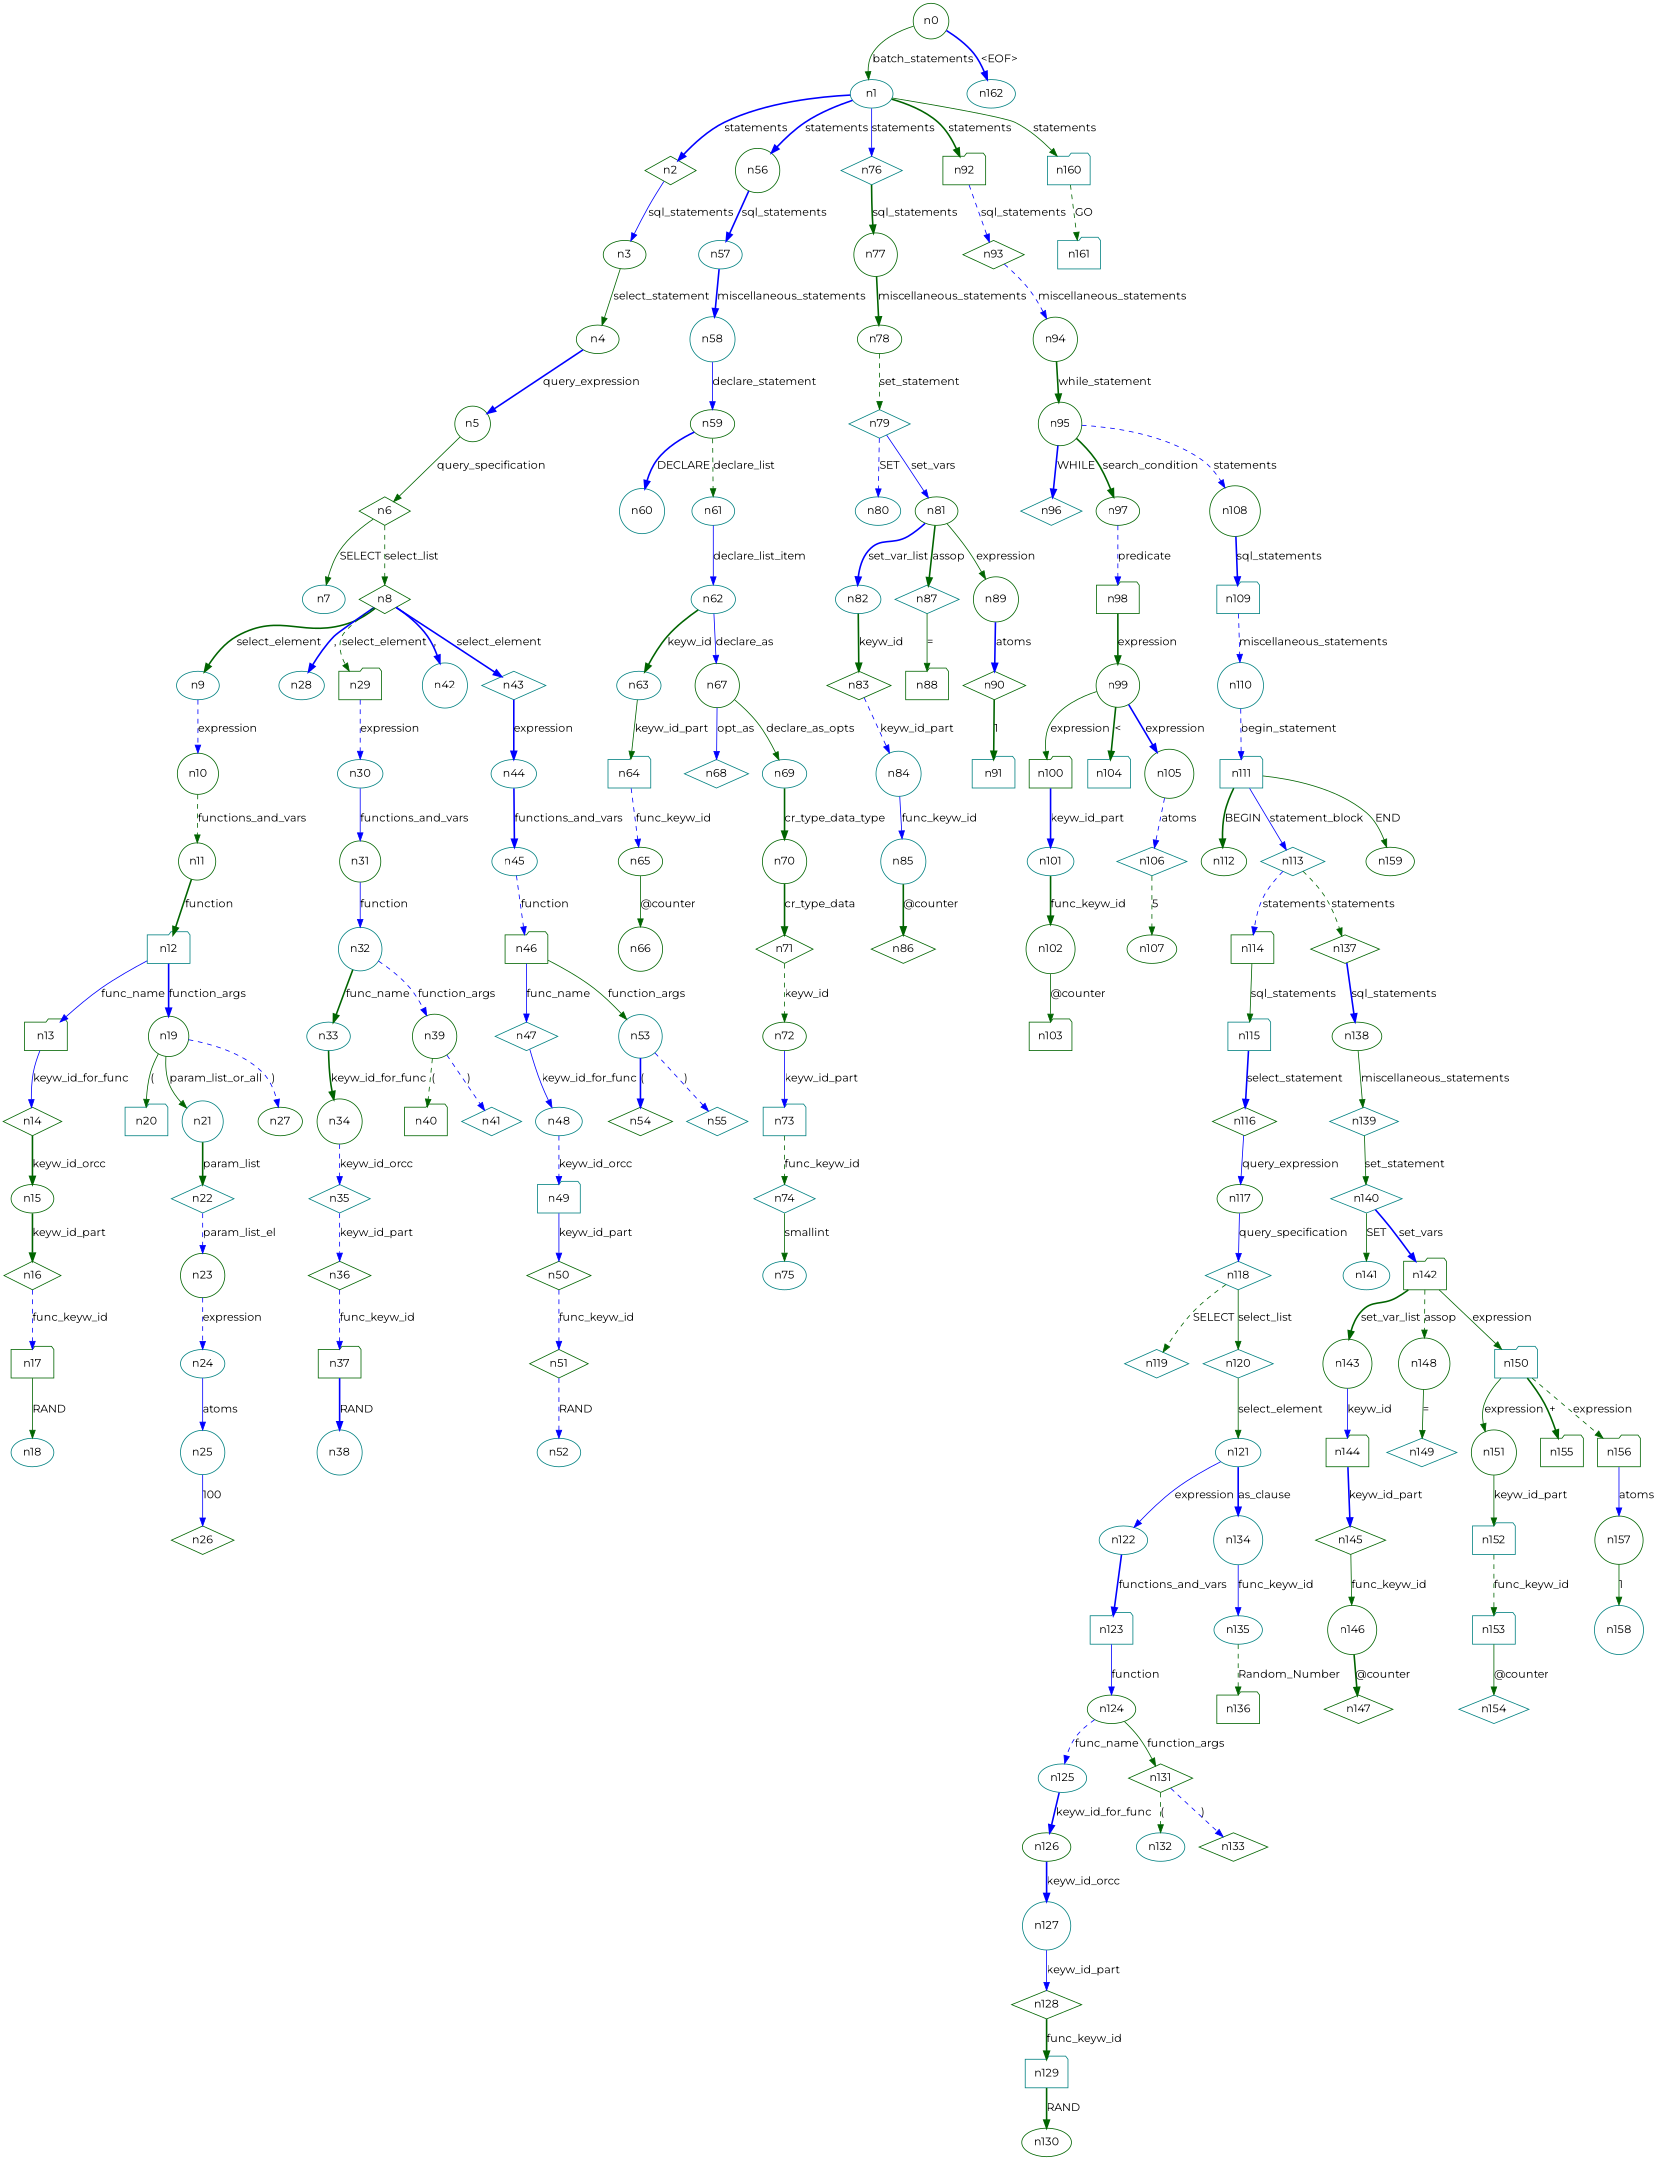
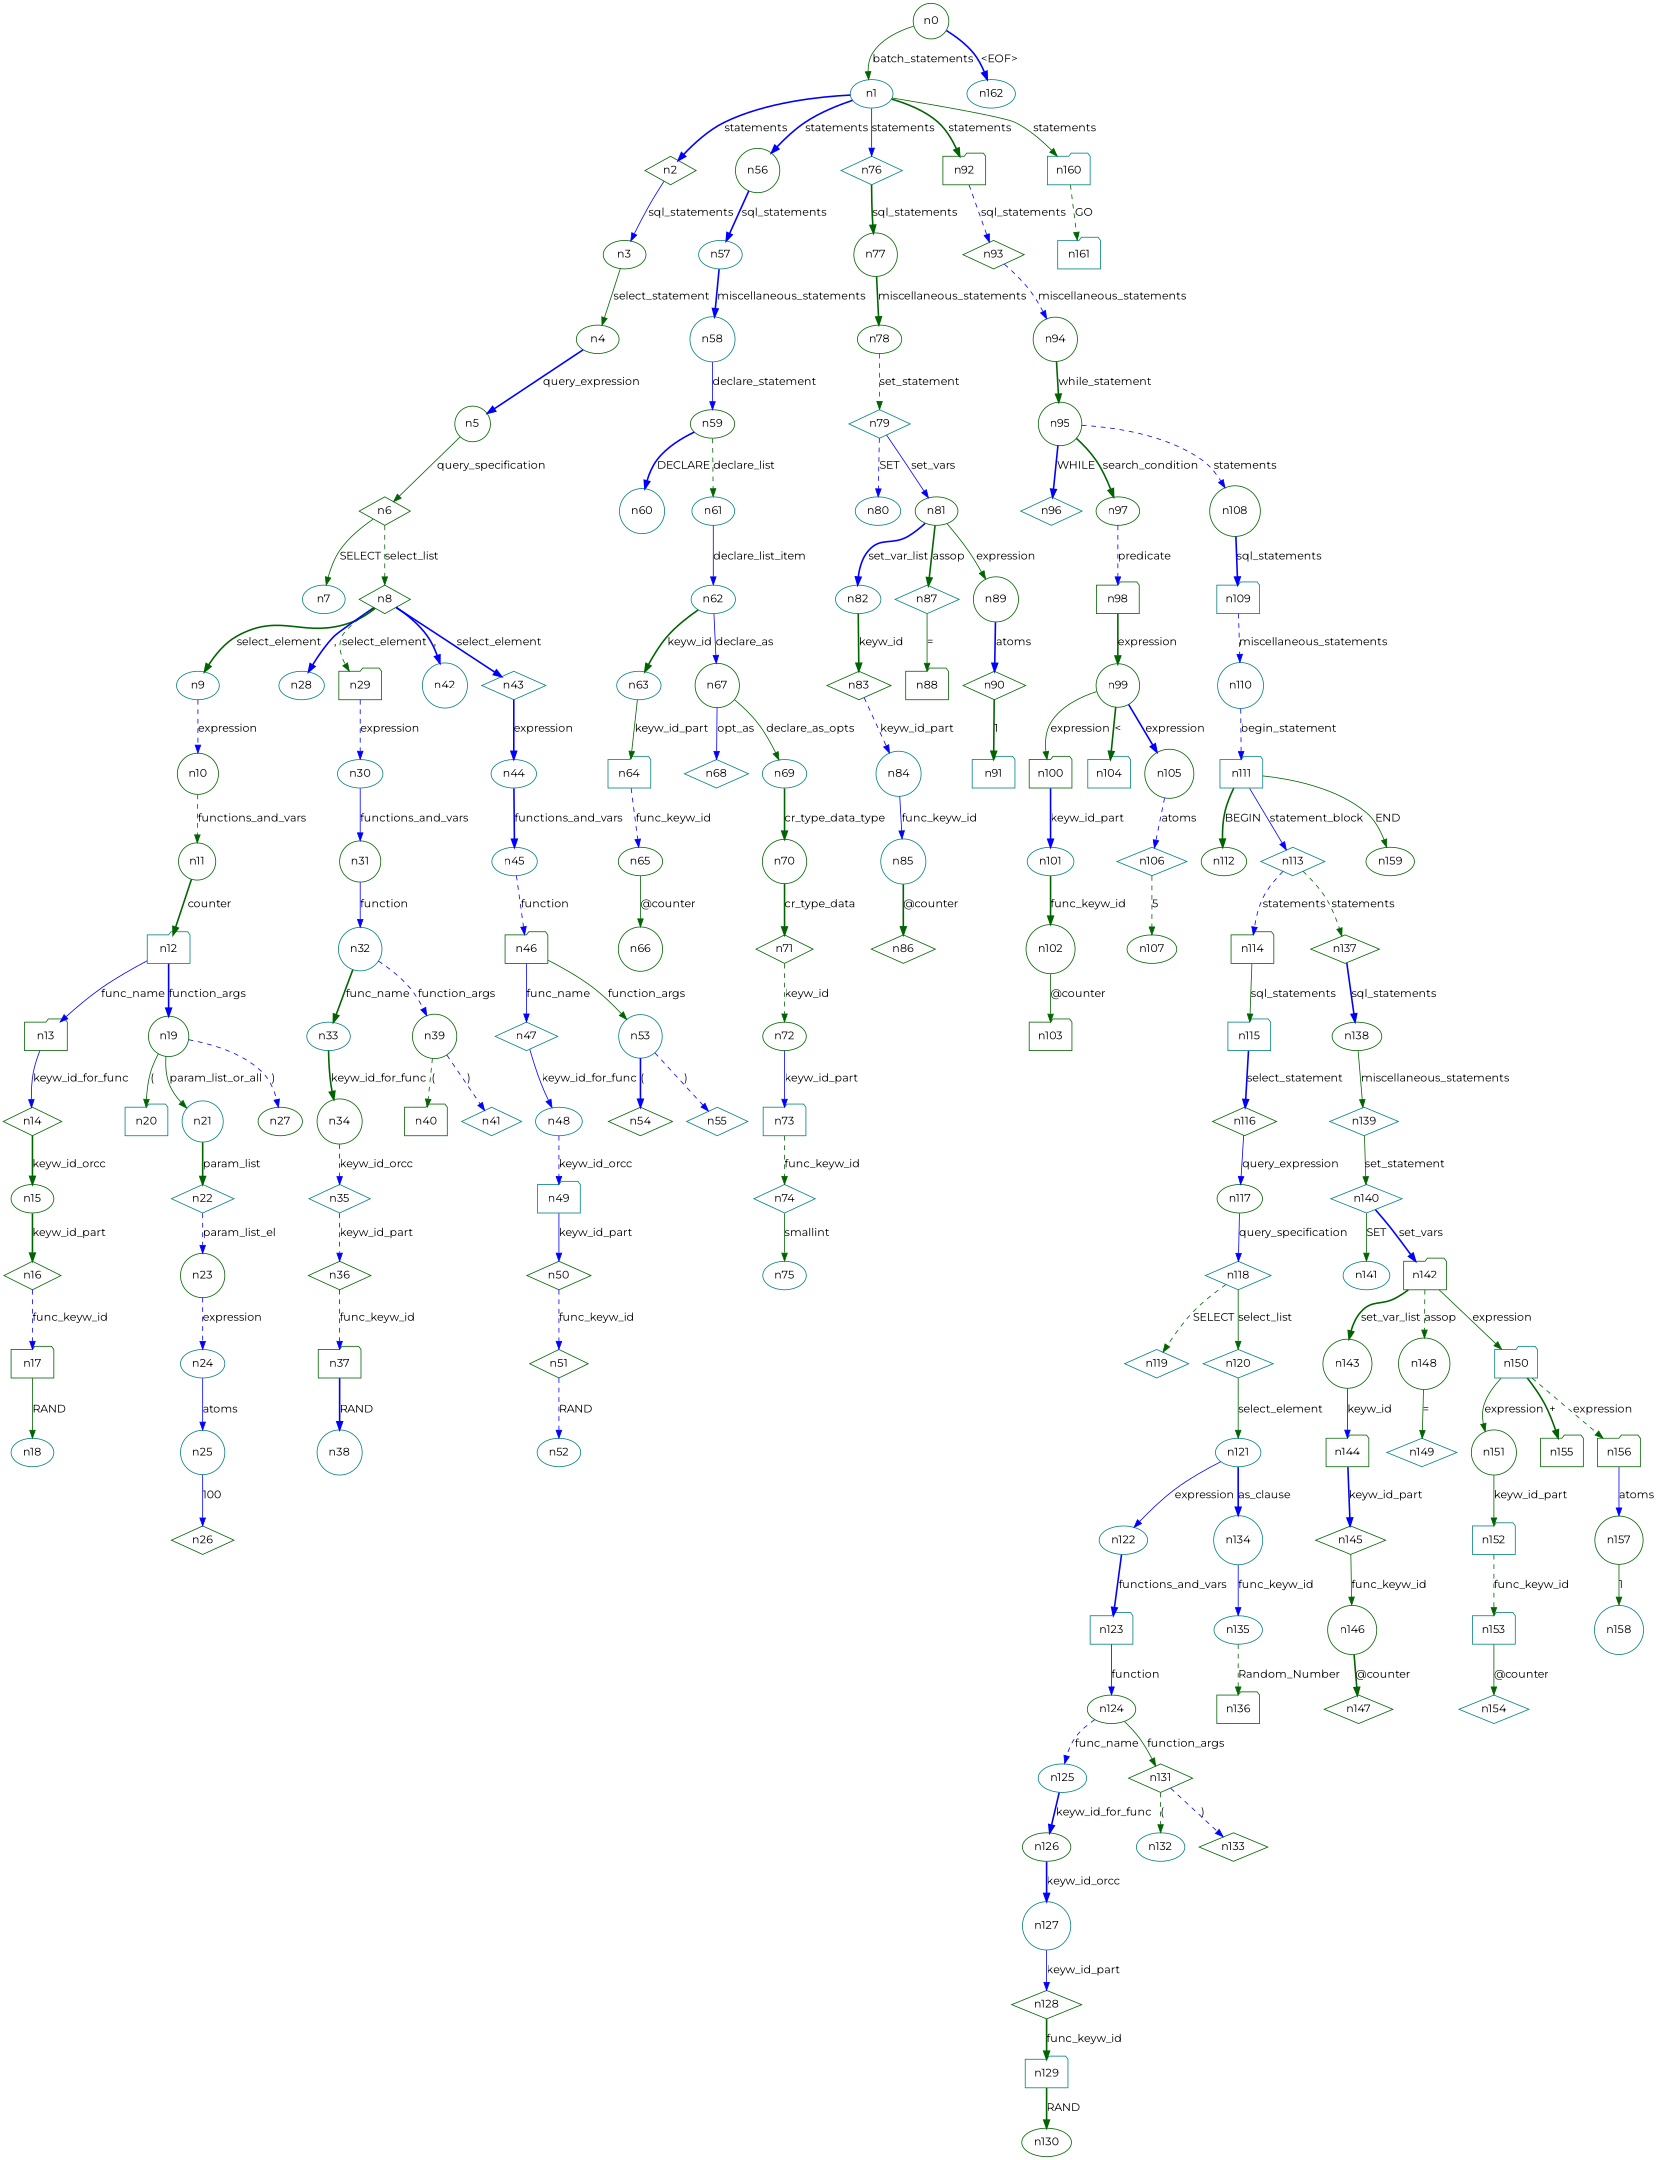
(209, 904) -> (209, 904)
